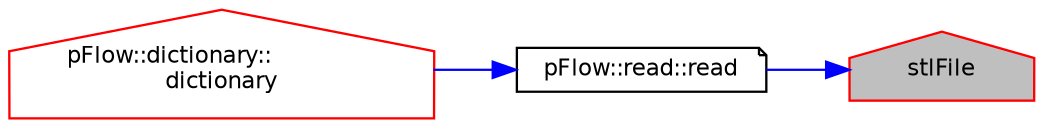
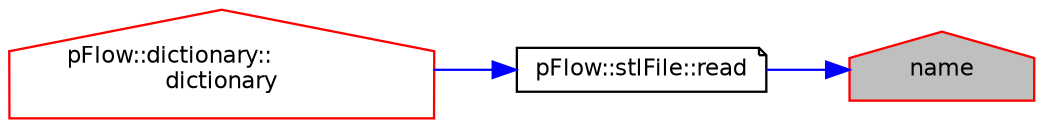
(642, 70) -> (642, 70)
(942, 70) -> (942, 70)
